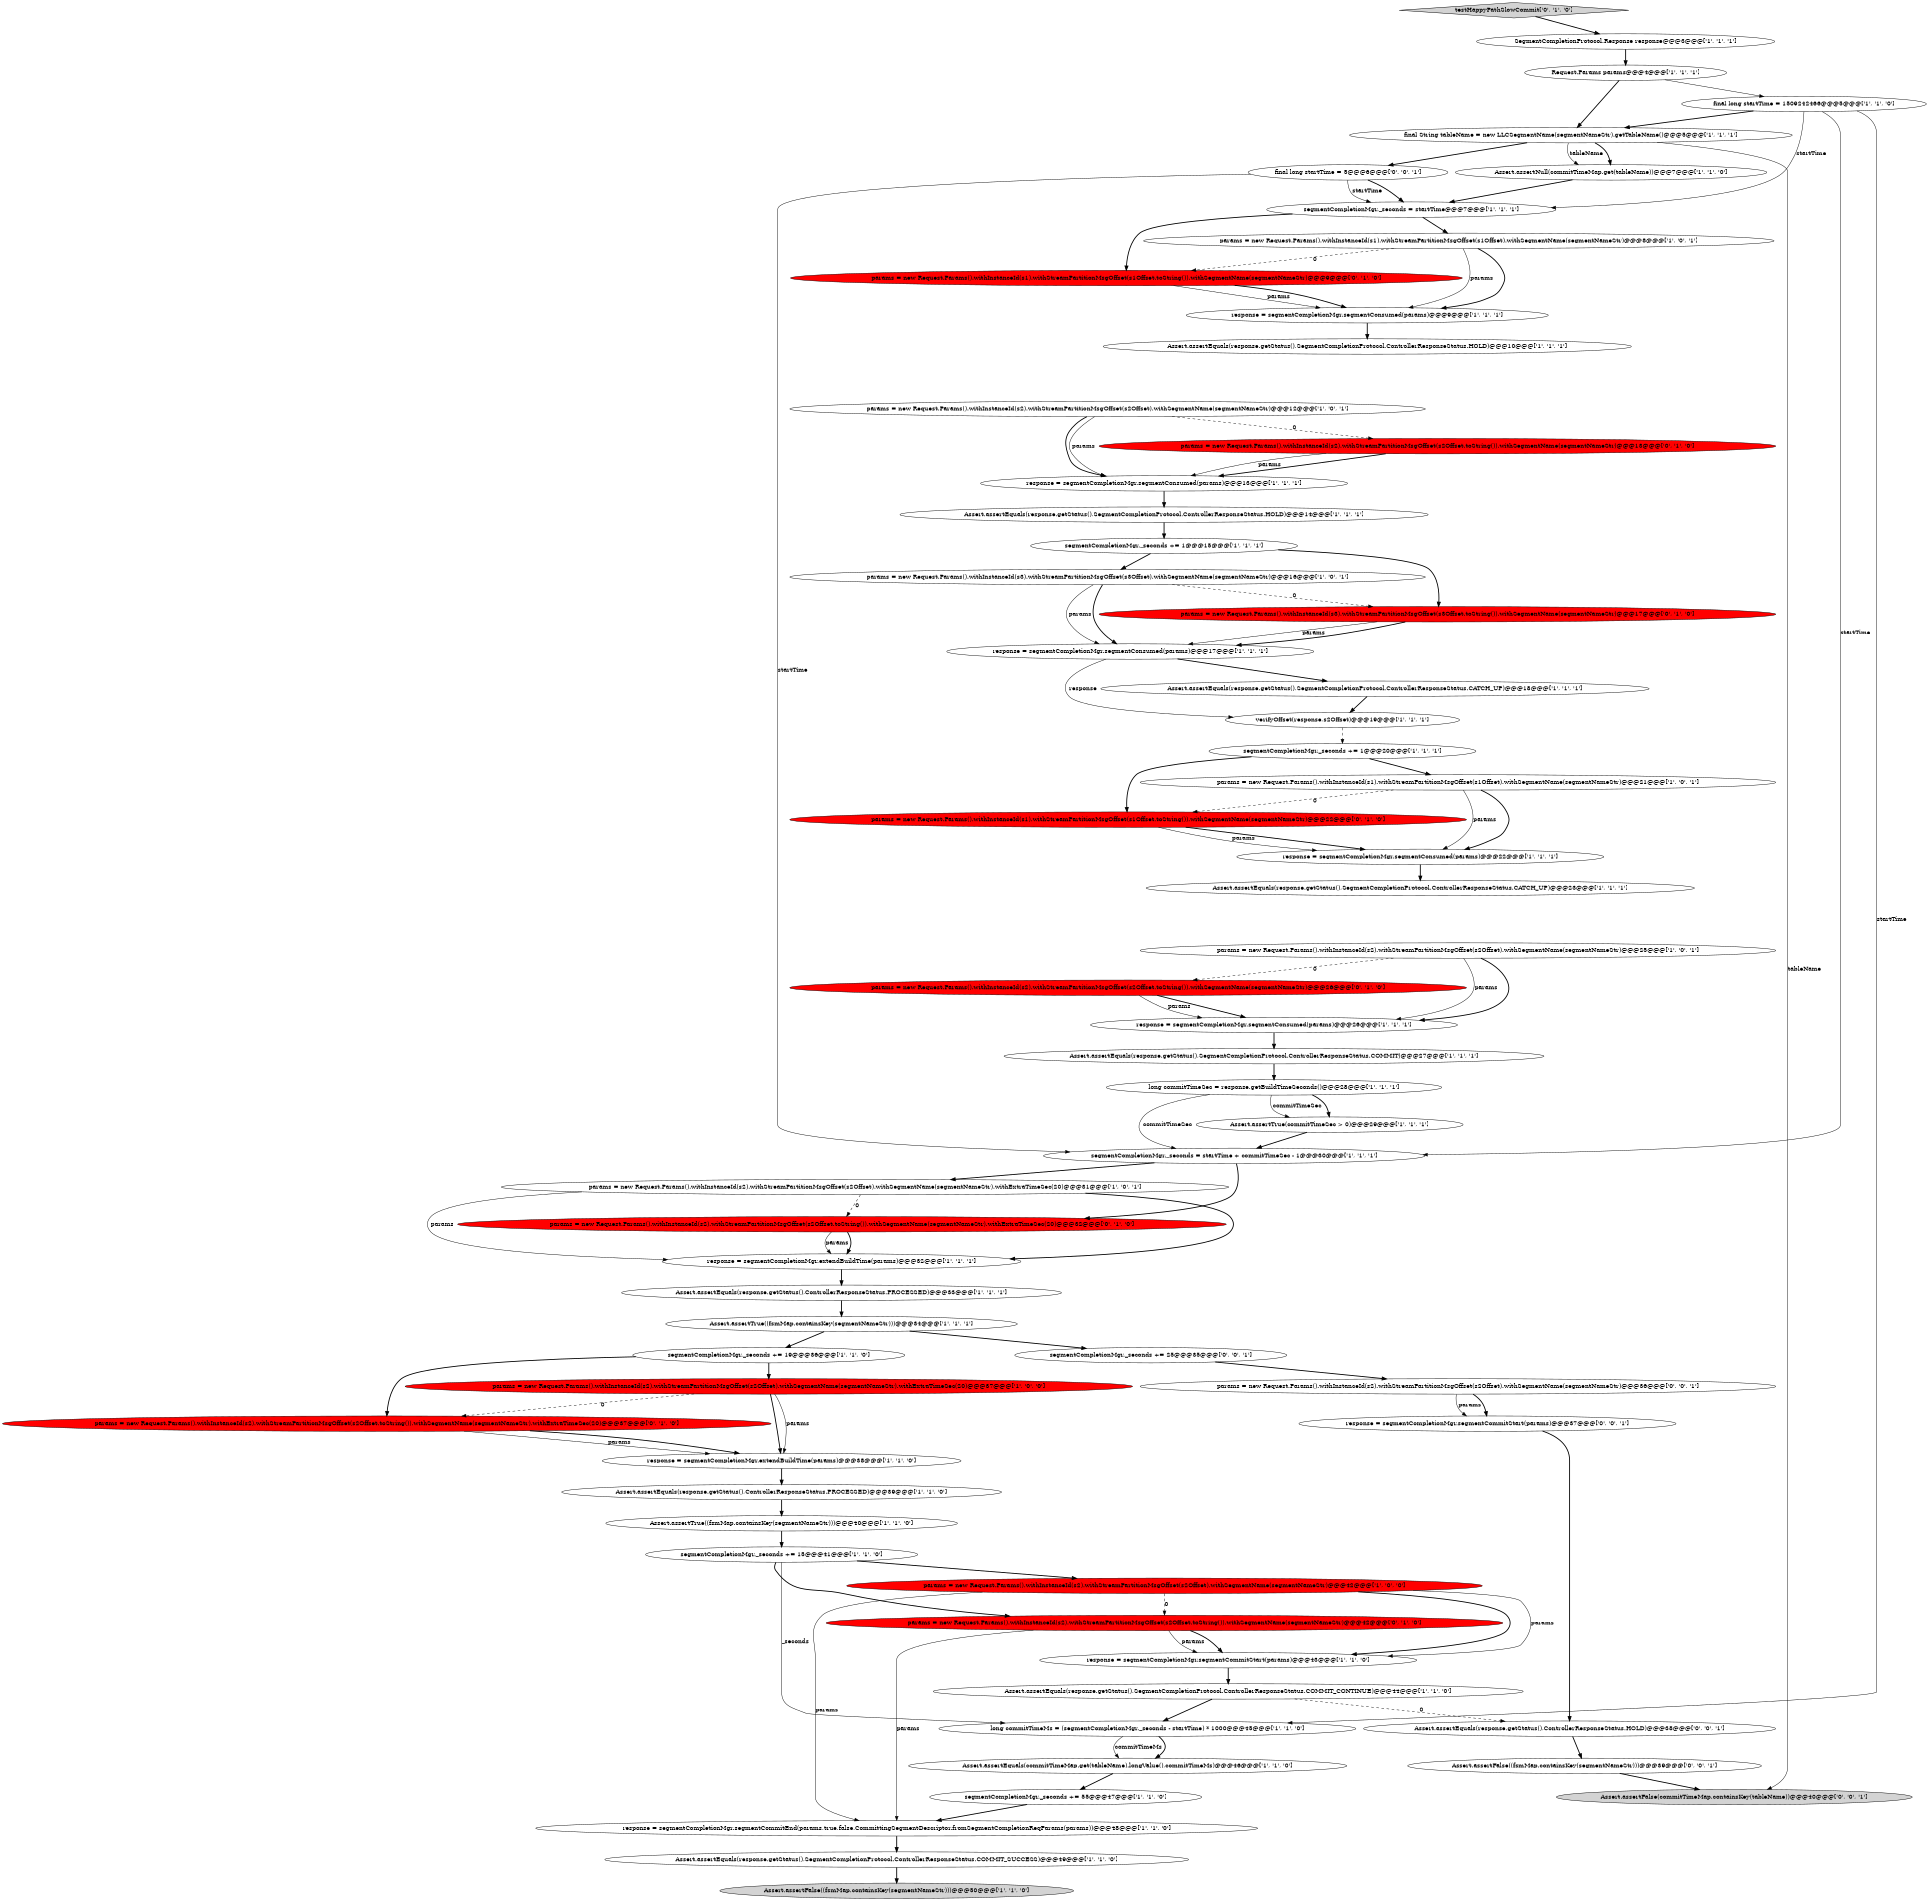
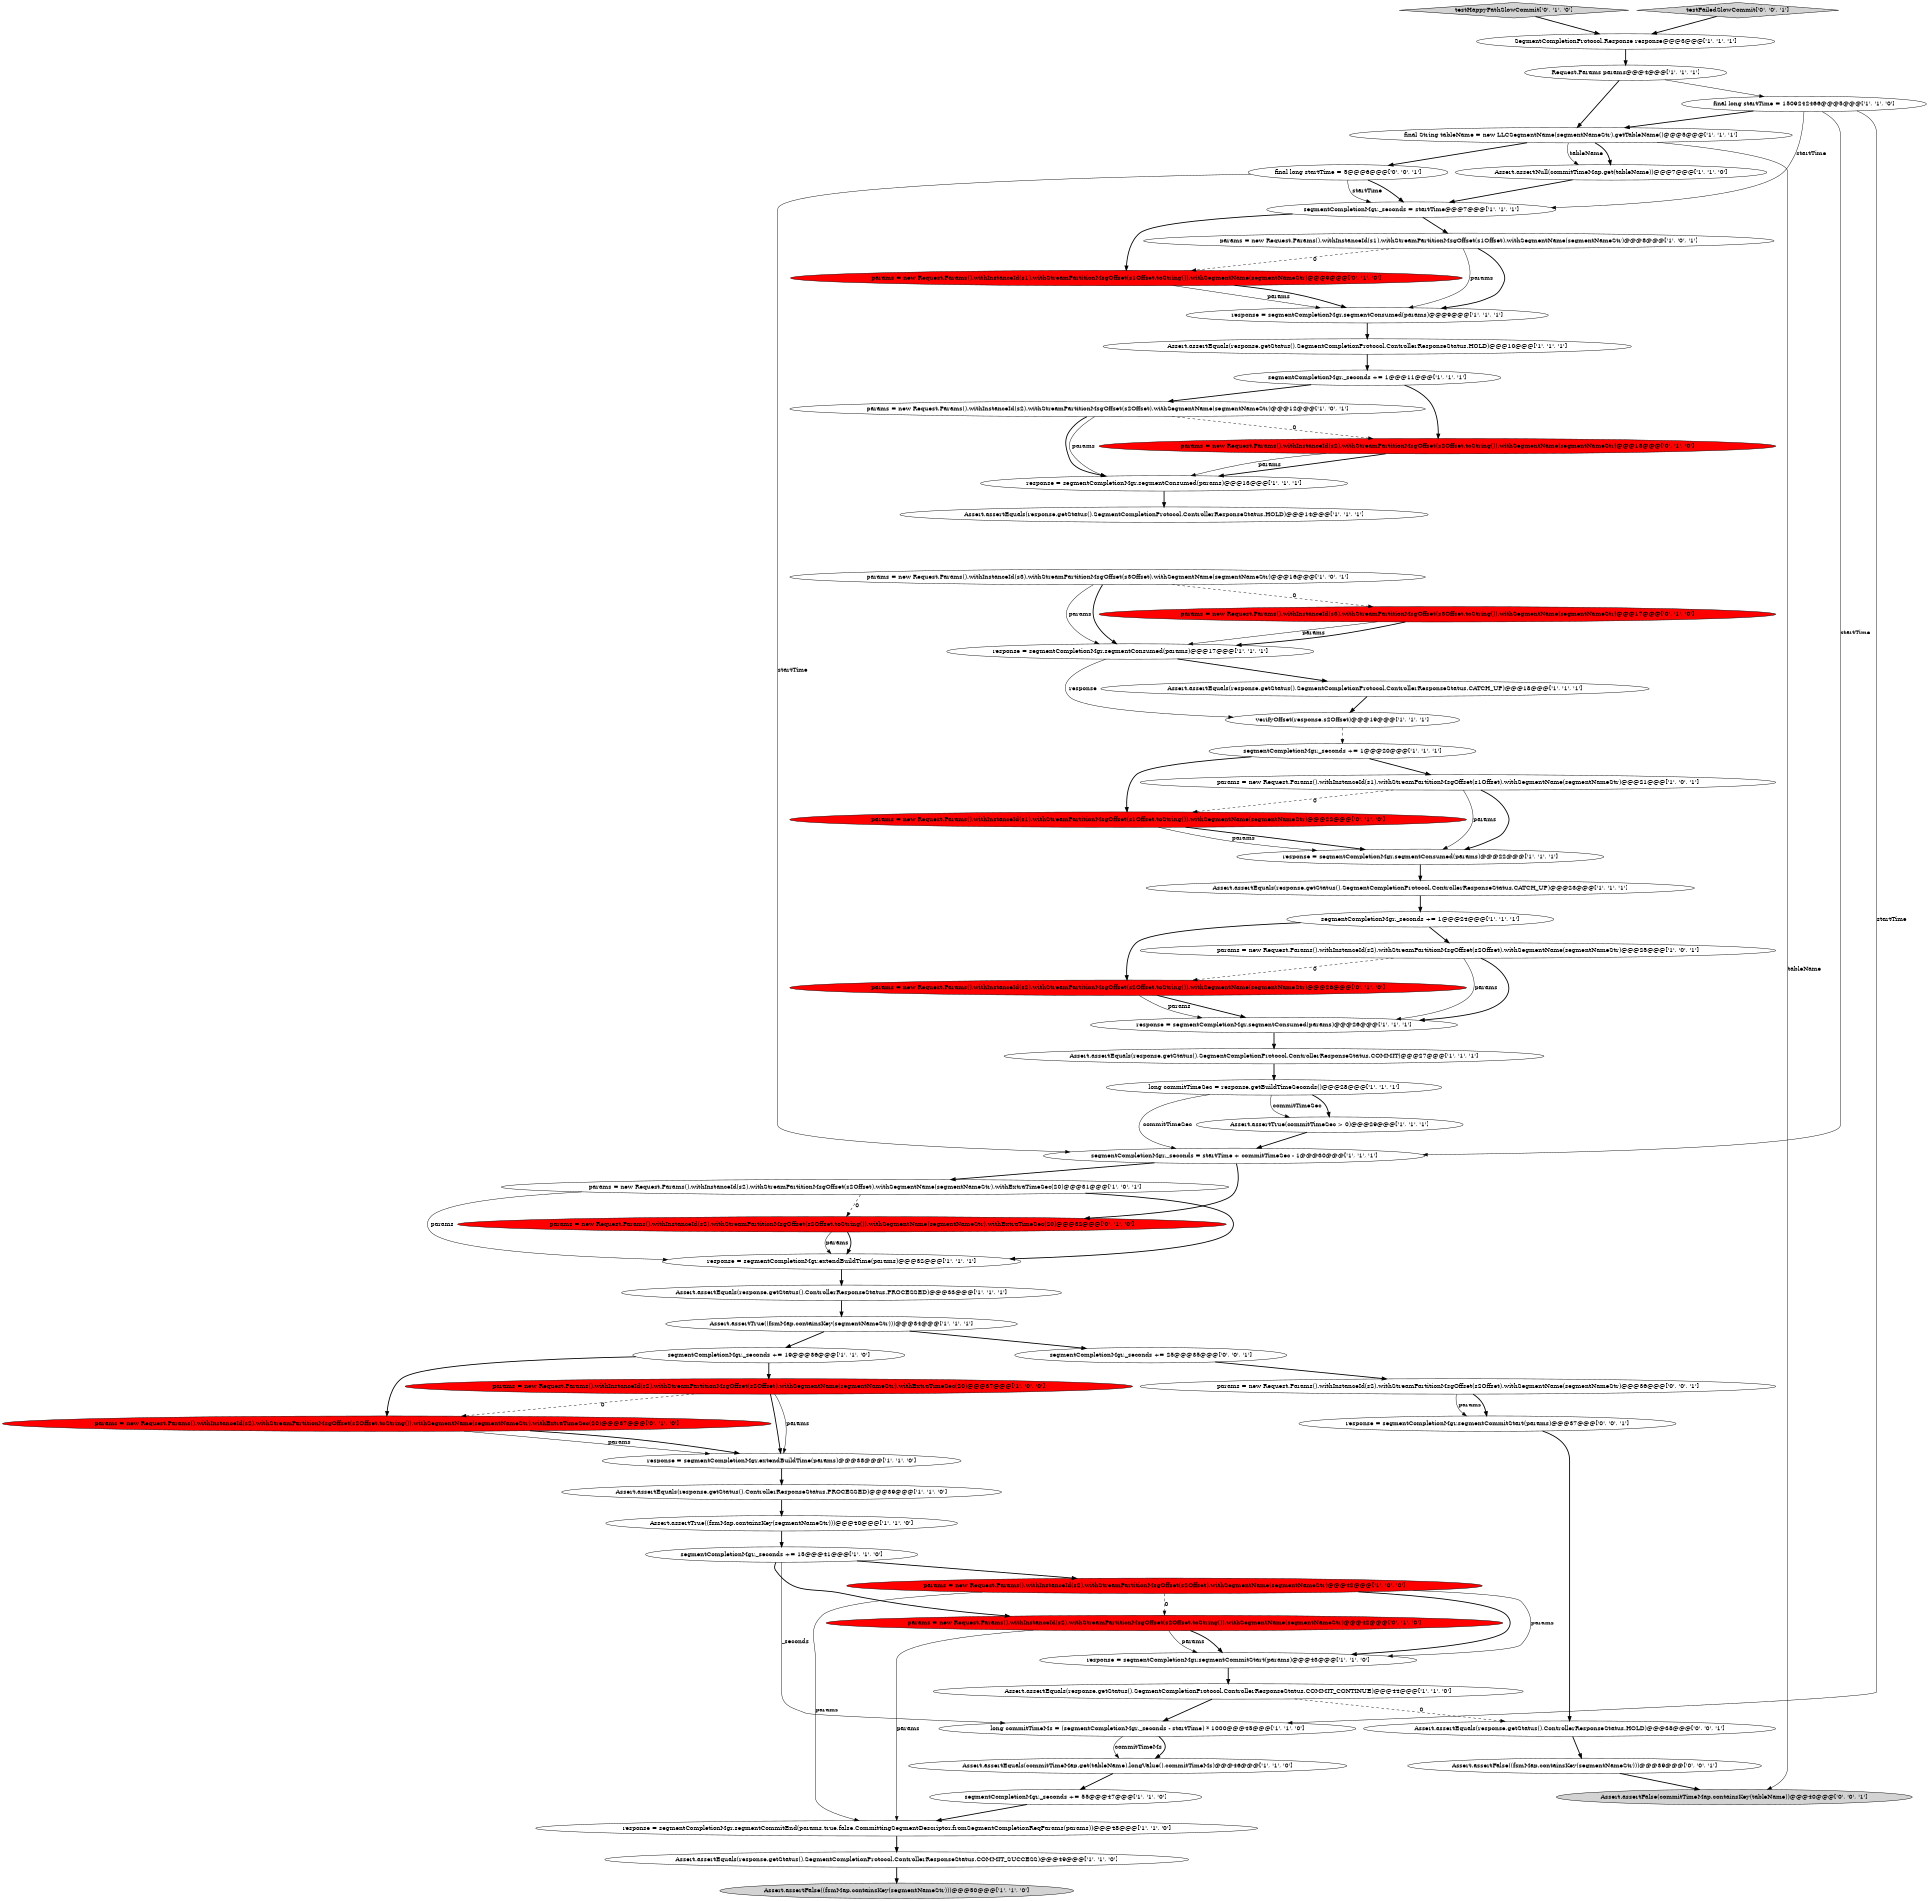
none -> (1738, 10)
none -> (1367, 378)
(1164, 546) -> none
none -> (1420, 919)
